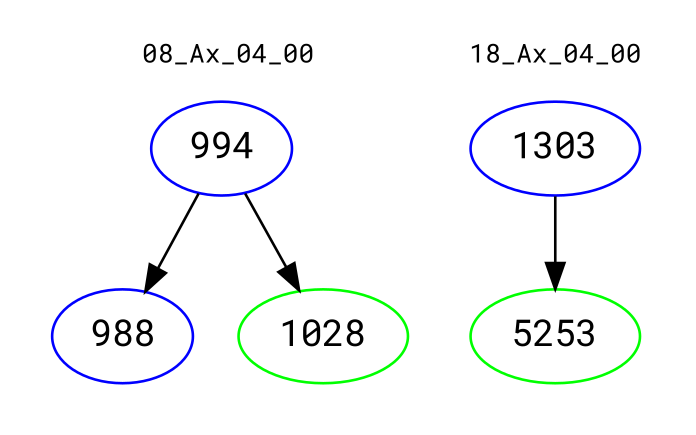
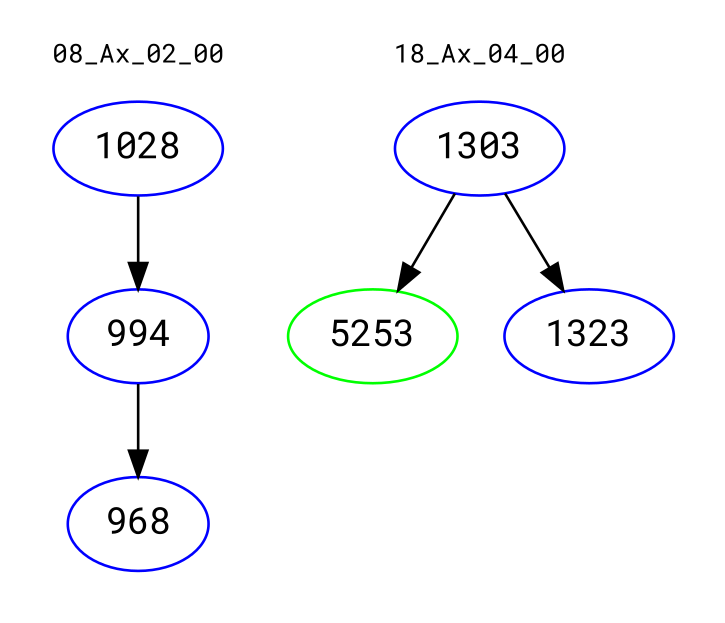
(229, 56) -> (139, 56)
(266, 230) -> (138, 230)
(123, 336) -> (138, 524)
(323, 336) -> (138, 149)
none -> (589, 336)
